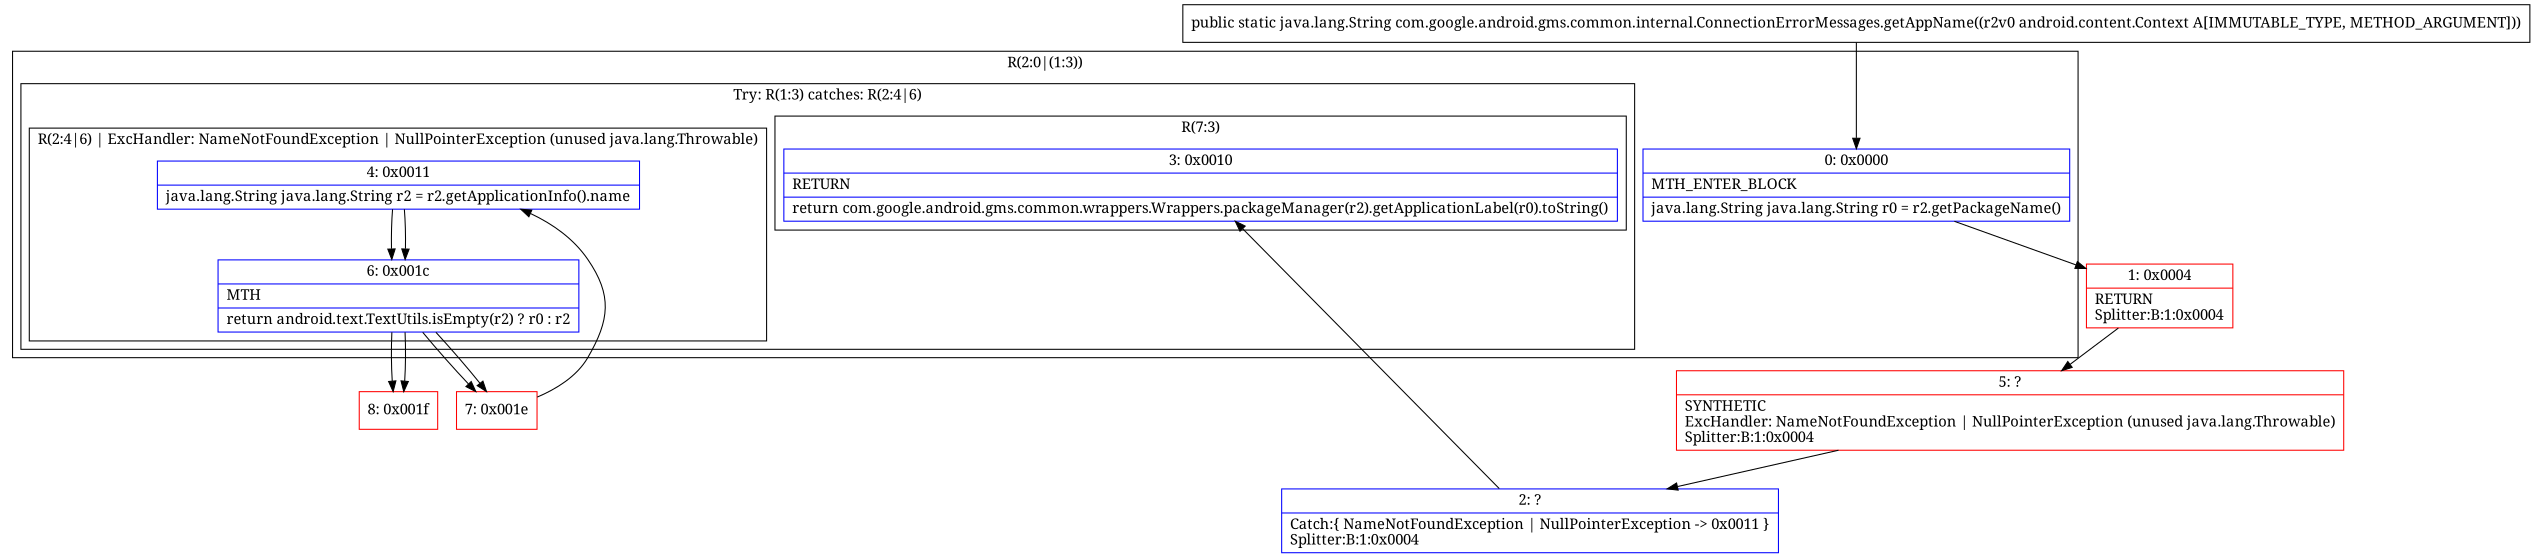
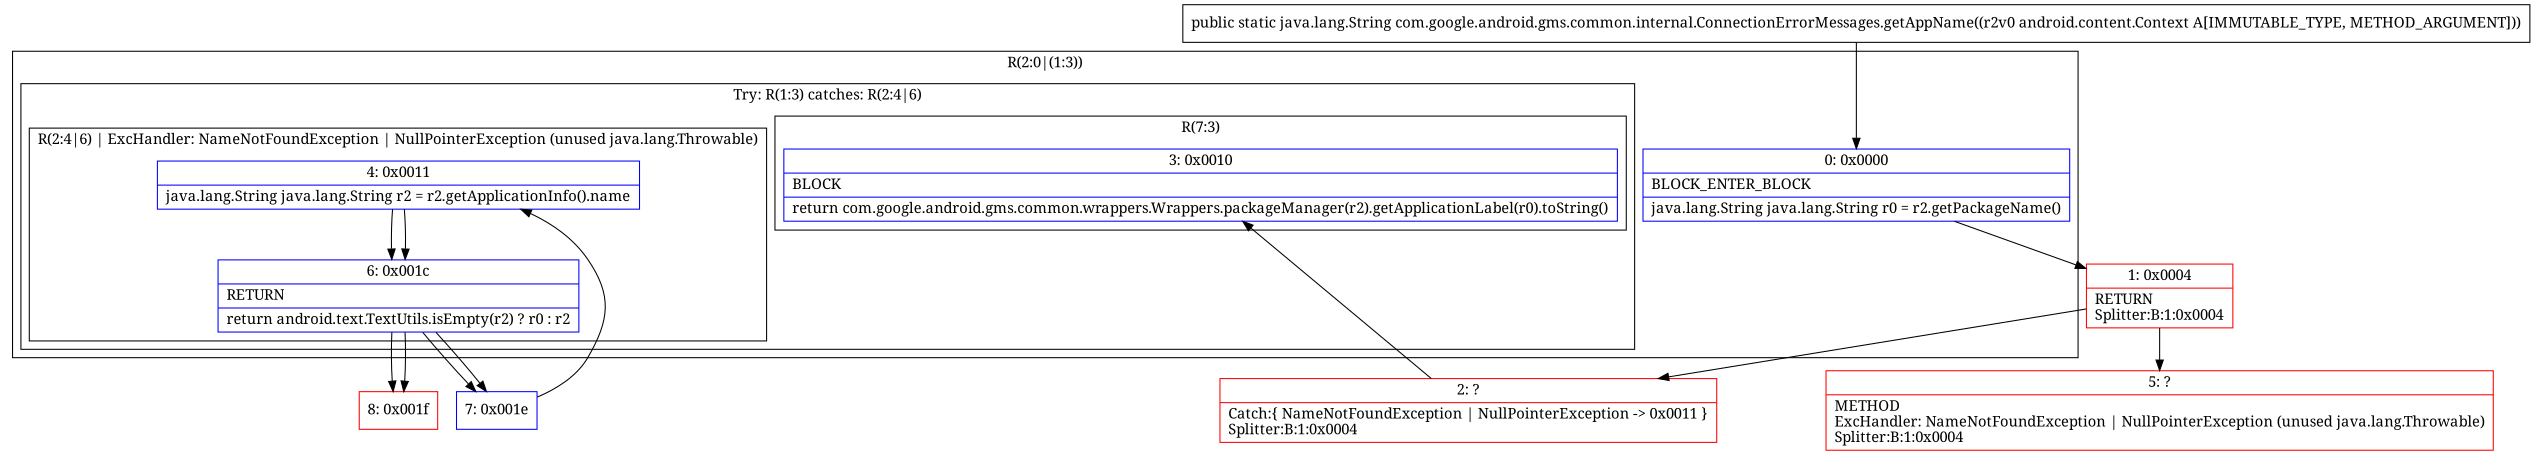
(822, 185) -> (817, 185)
(1724, 185) -> (1731, 185)
(244, 295) -> (256, 295)
(1726, 406) -> (1868, 406)
(497, 410) -> (497, 410)
(1758, 468) -> (1877, 343)
(1530, 521) -> (1468, 410)
